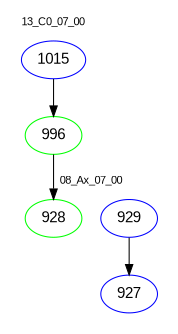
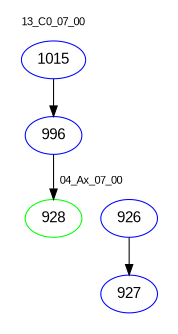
(54, 135) -> (54, 135)
(91, 181) -> (91, 181)
(129, 218) -> (129, 218)
